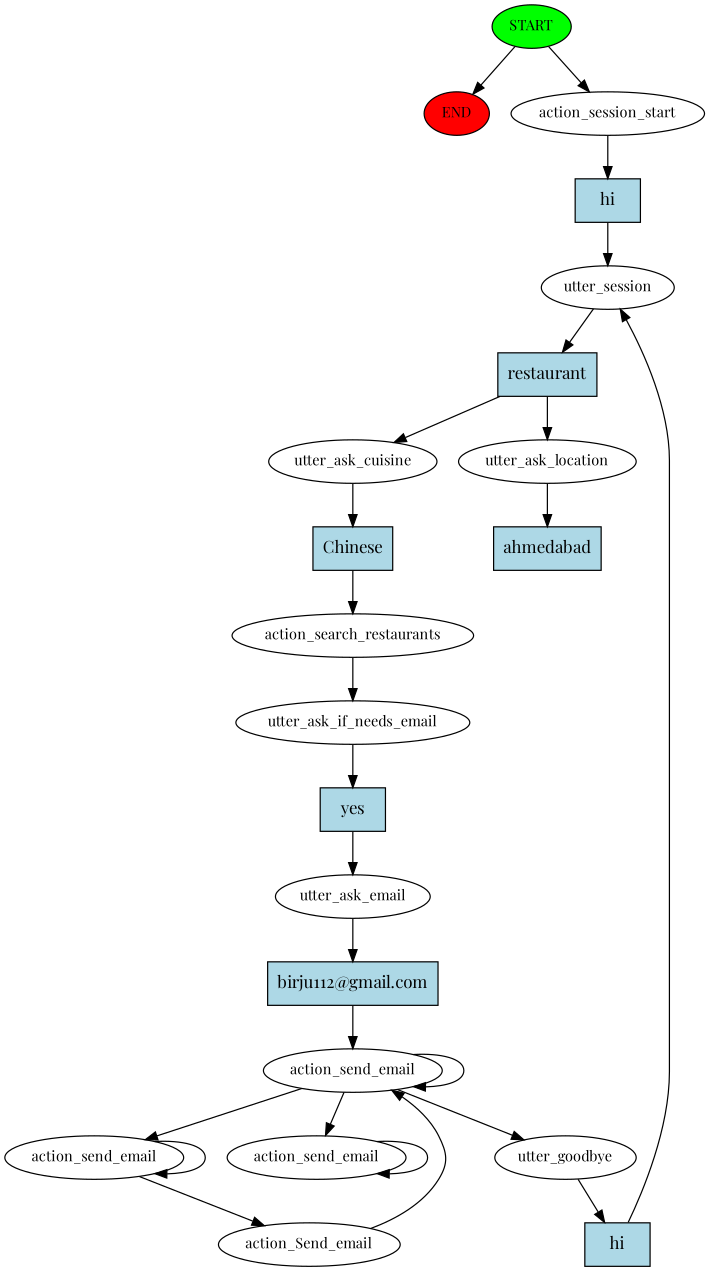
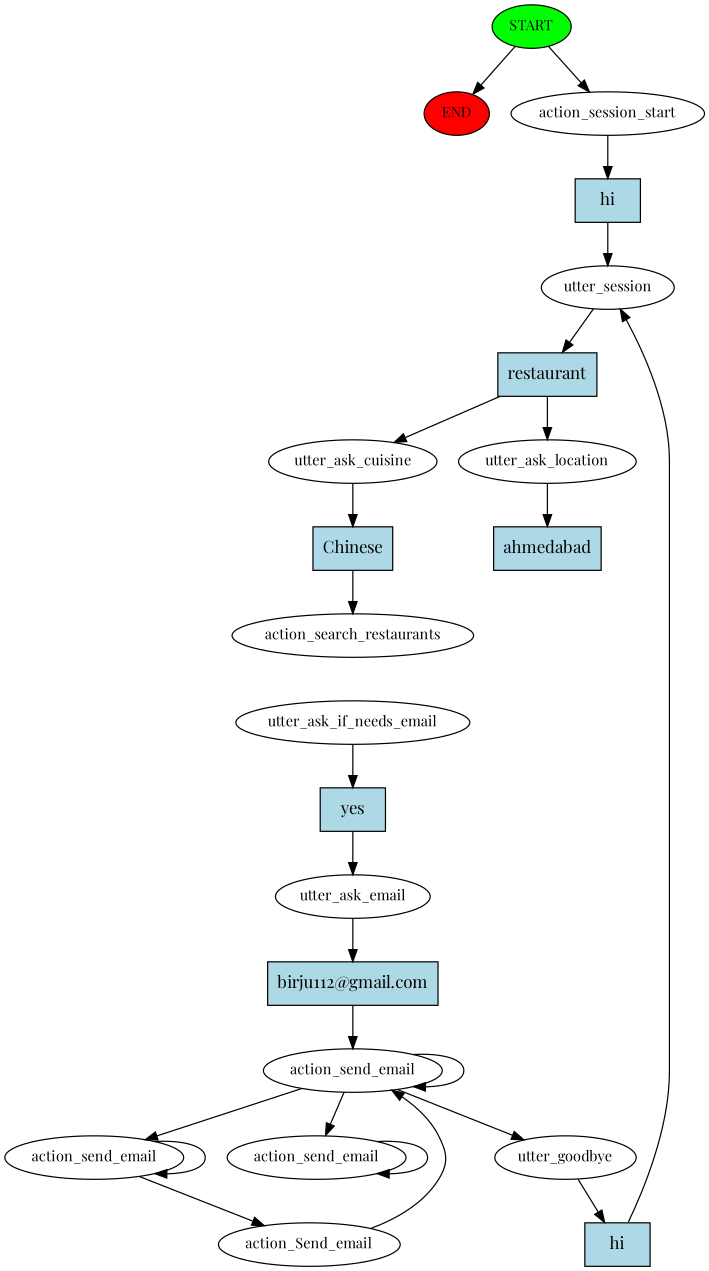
(353, 673) -> none
